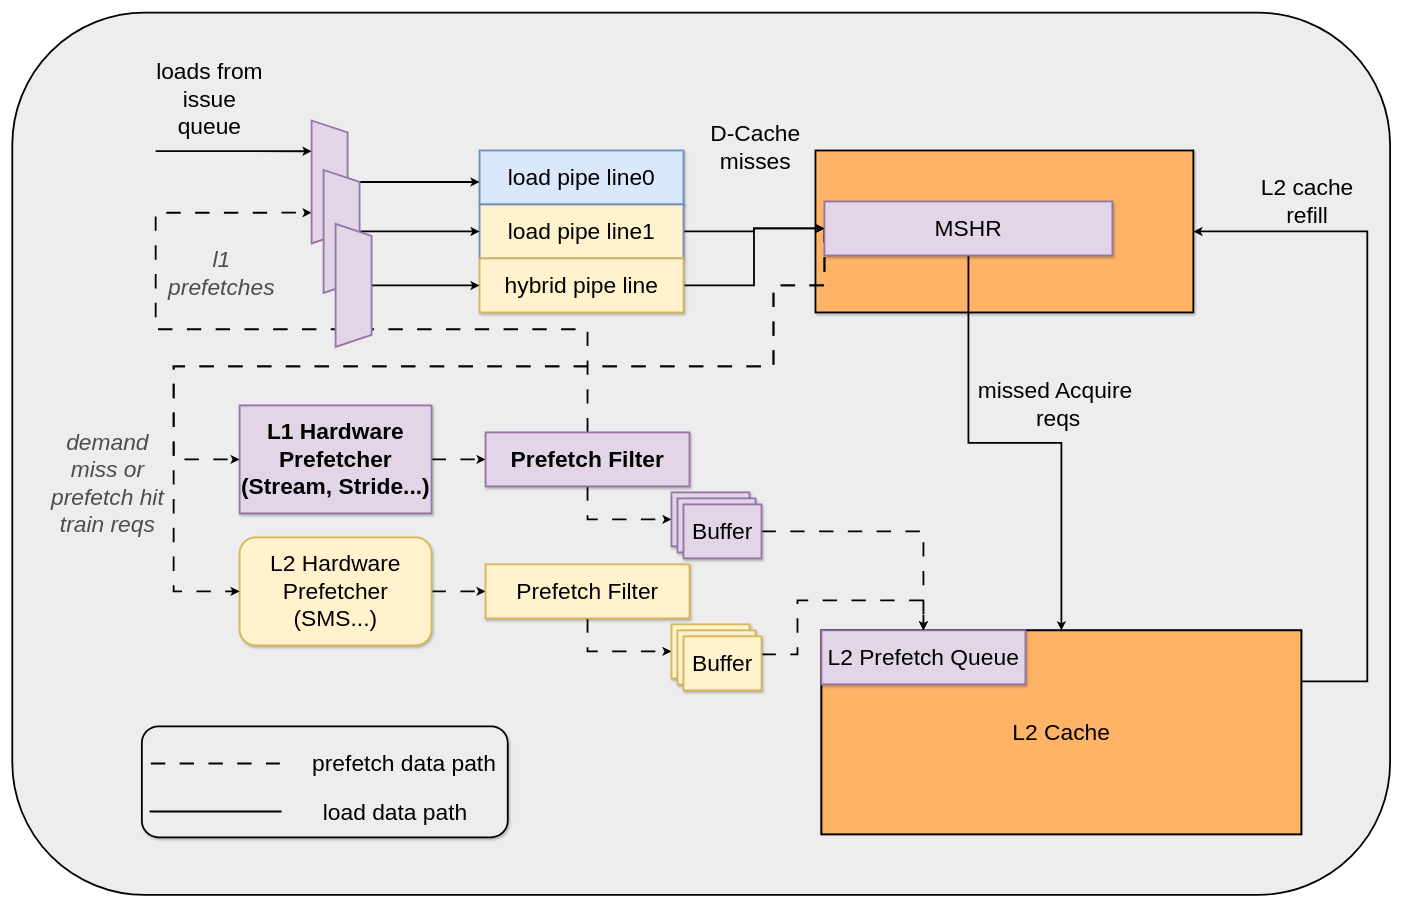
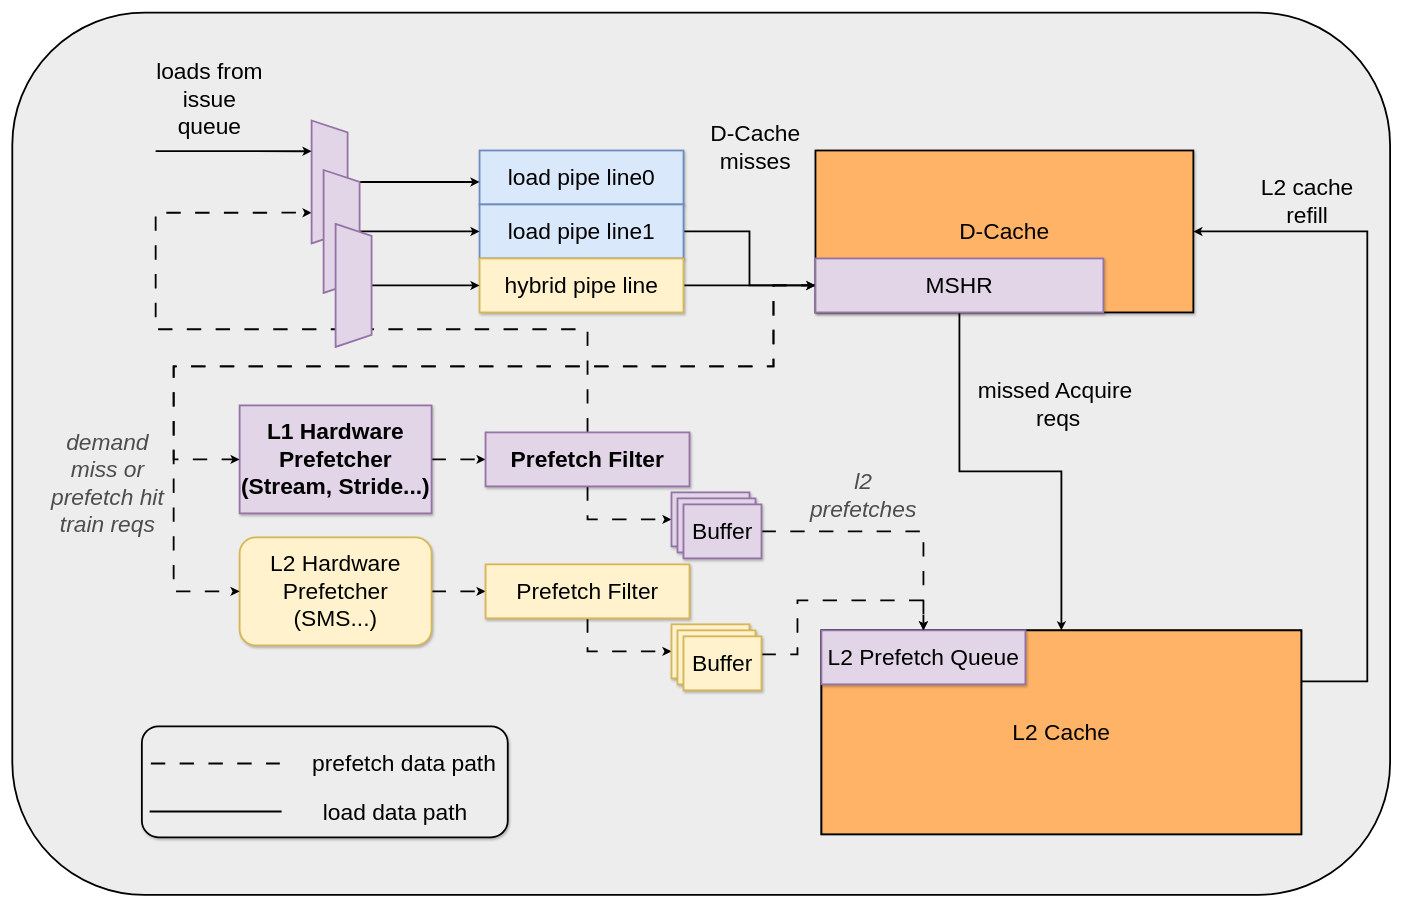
(969, 228) -> (960, 285)
(582, 231) -> (582, 231)
(222, 273) -> none
none -> (864, 495)
